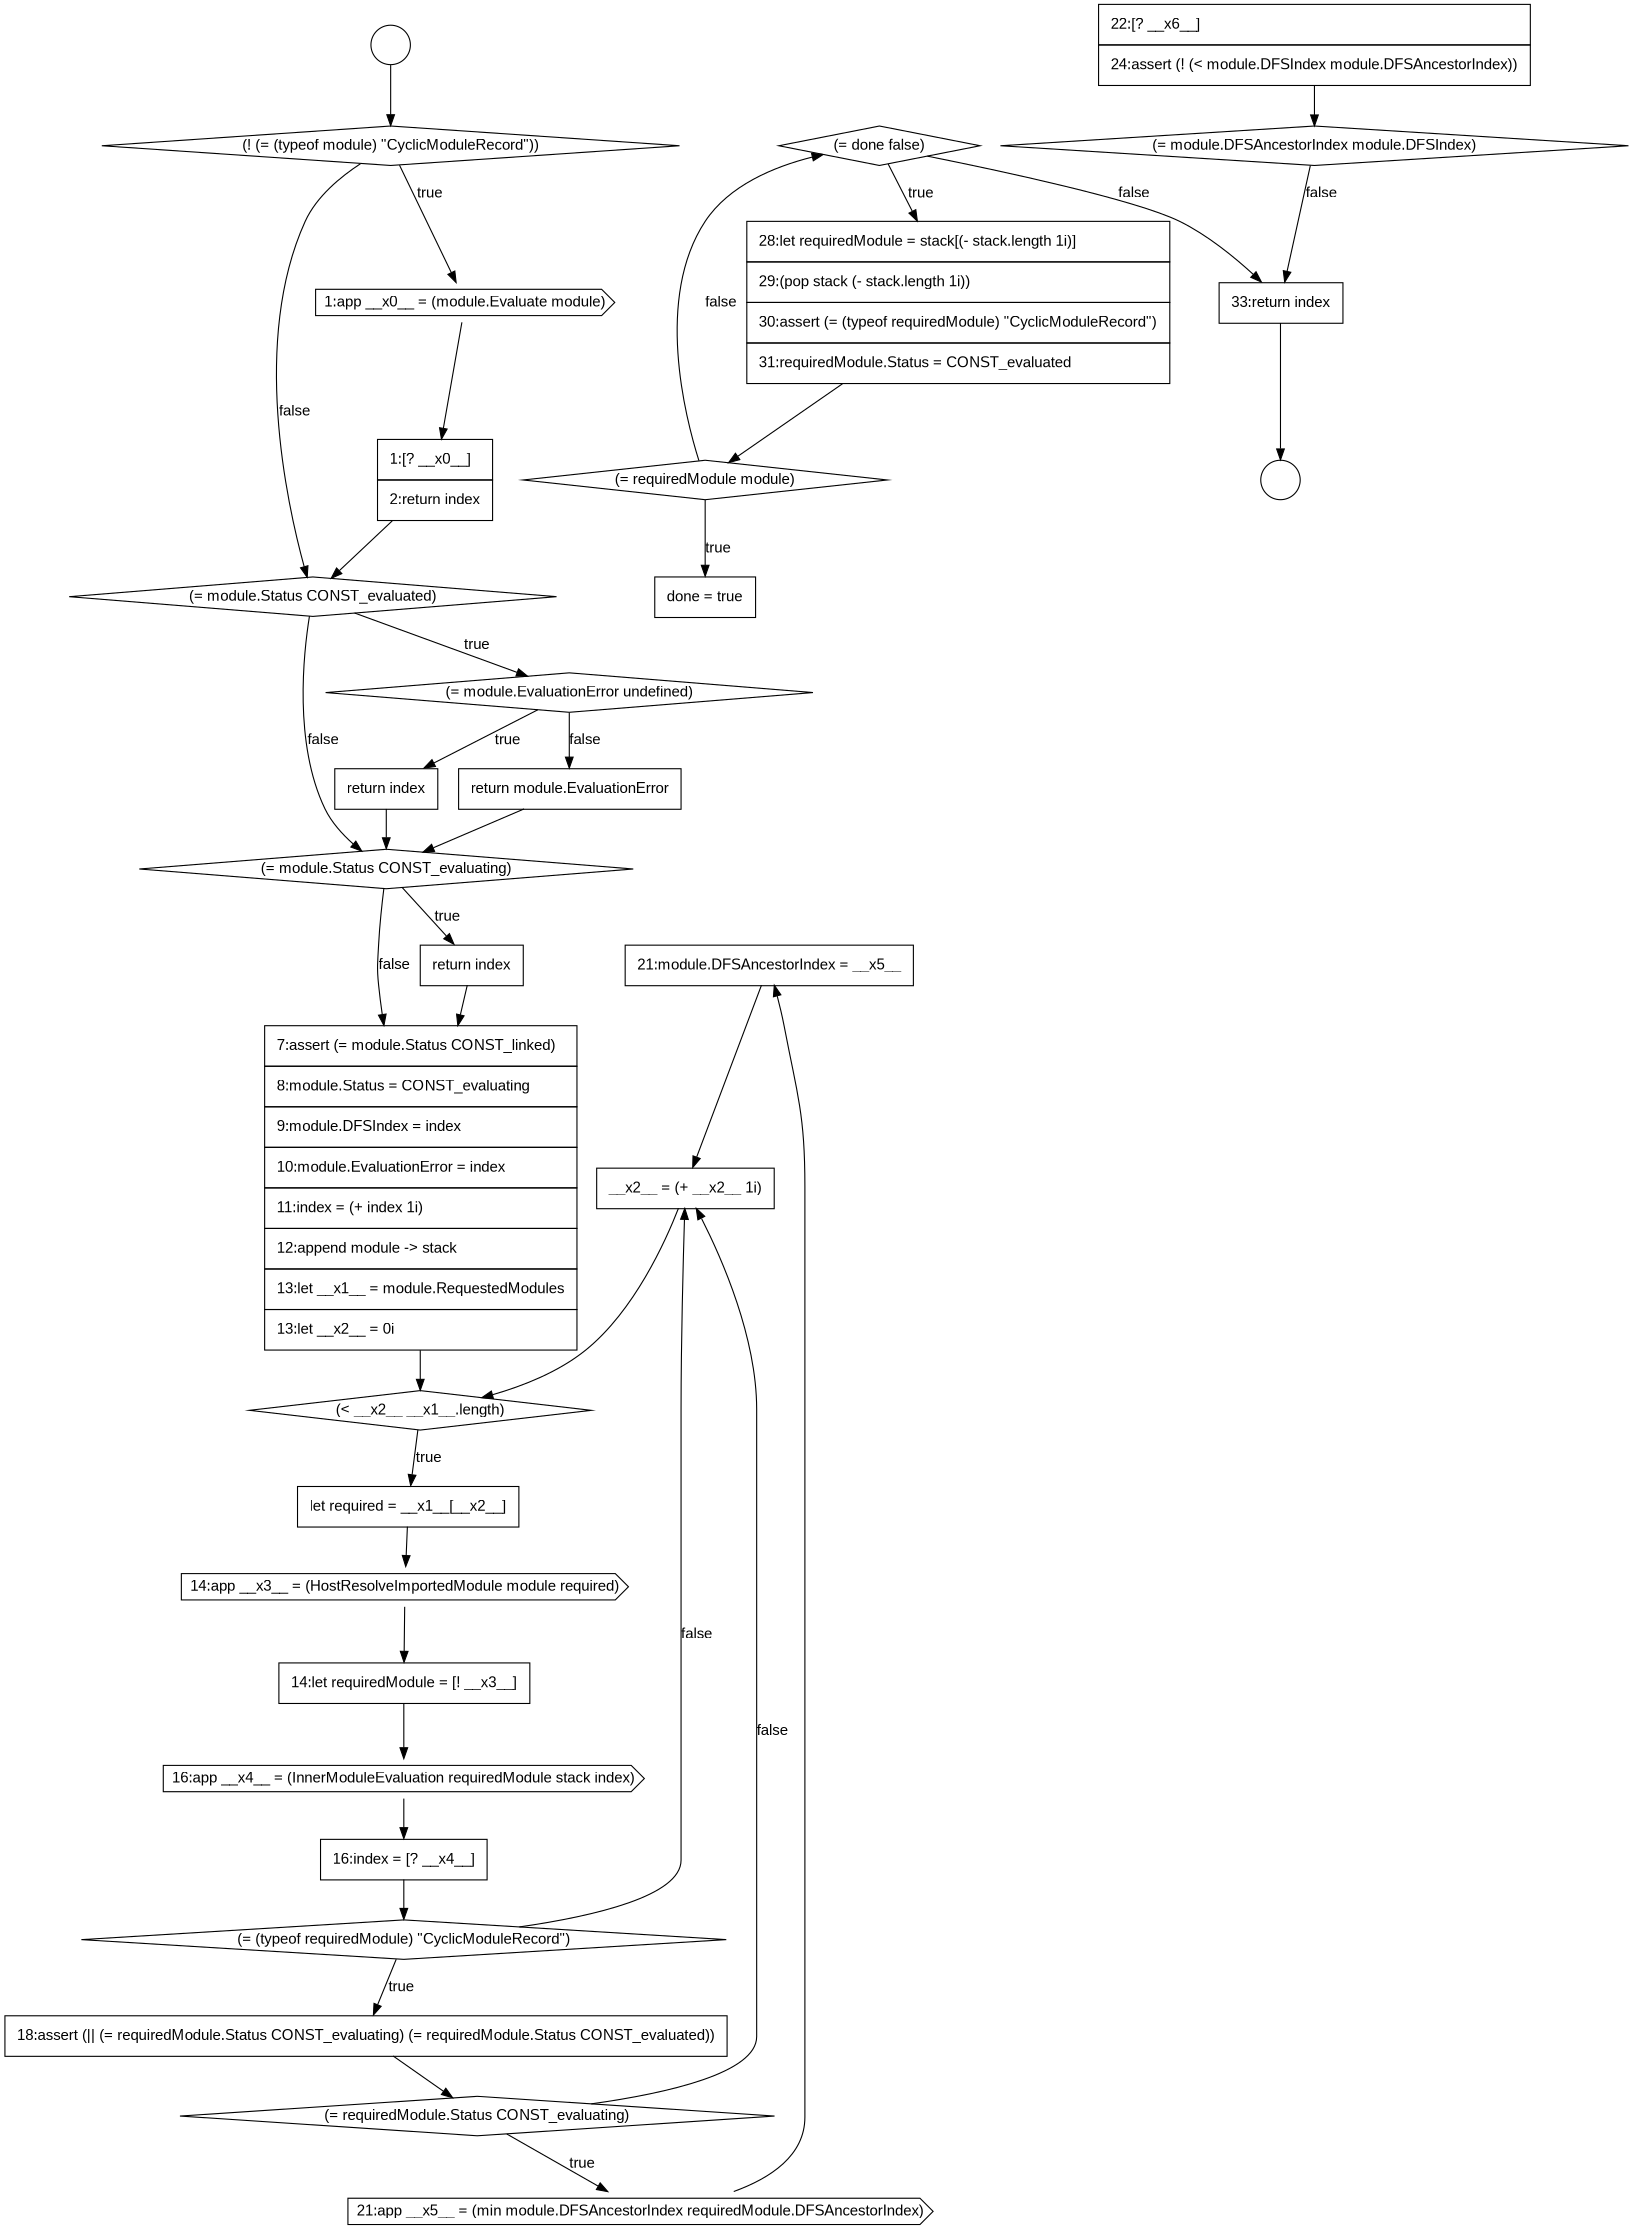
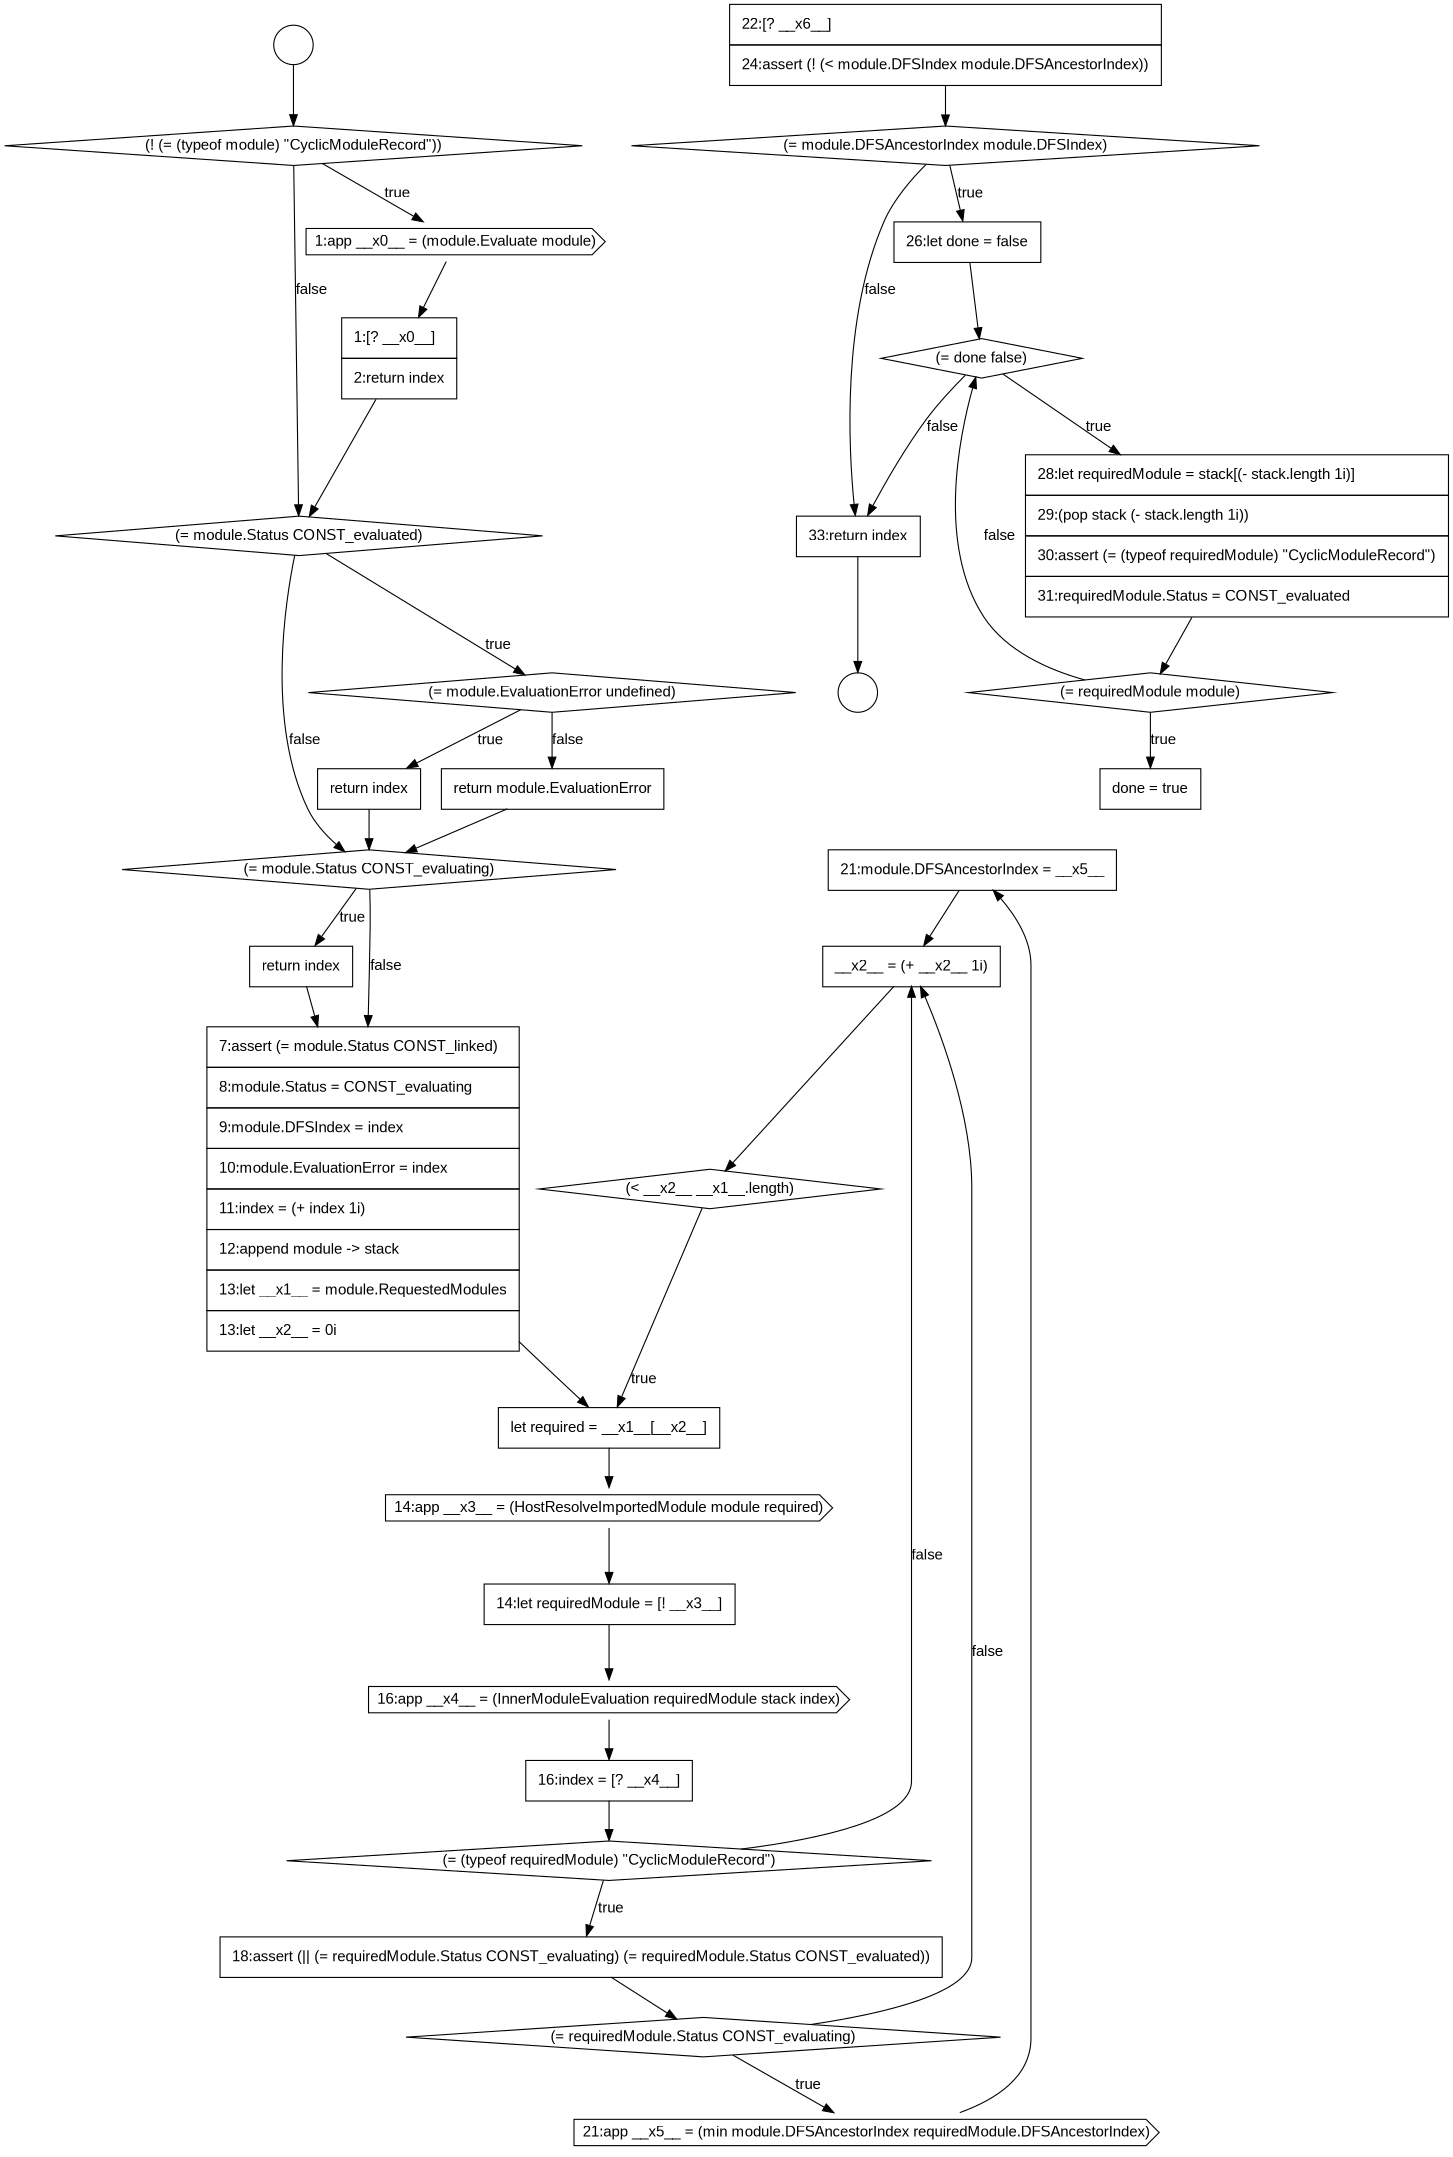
none -> (967, 242)
(420, 1365) -> (549, 1371)
